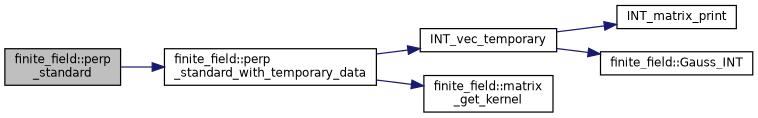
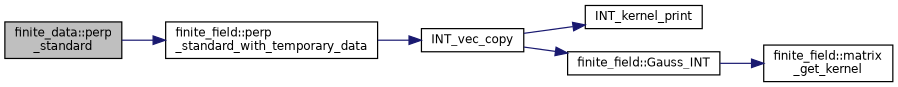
(677, 17) -> (644, 17)
(488, 40) -> (473, 40)
(63, 67) -> (63, 40)
(394, 82) -> (736, 63)
